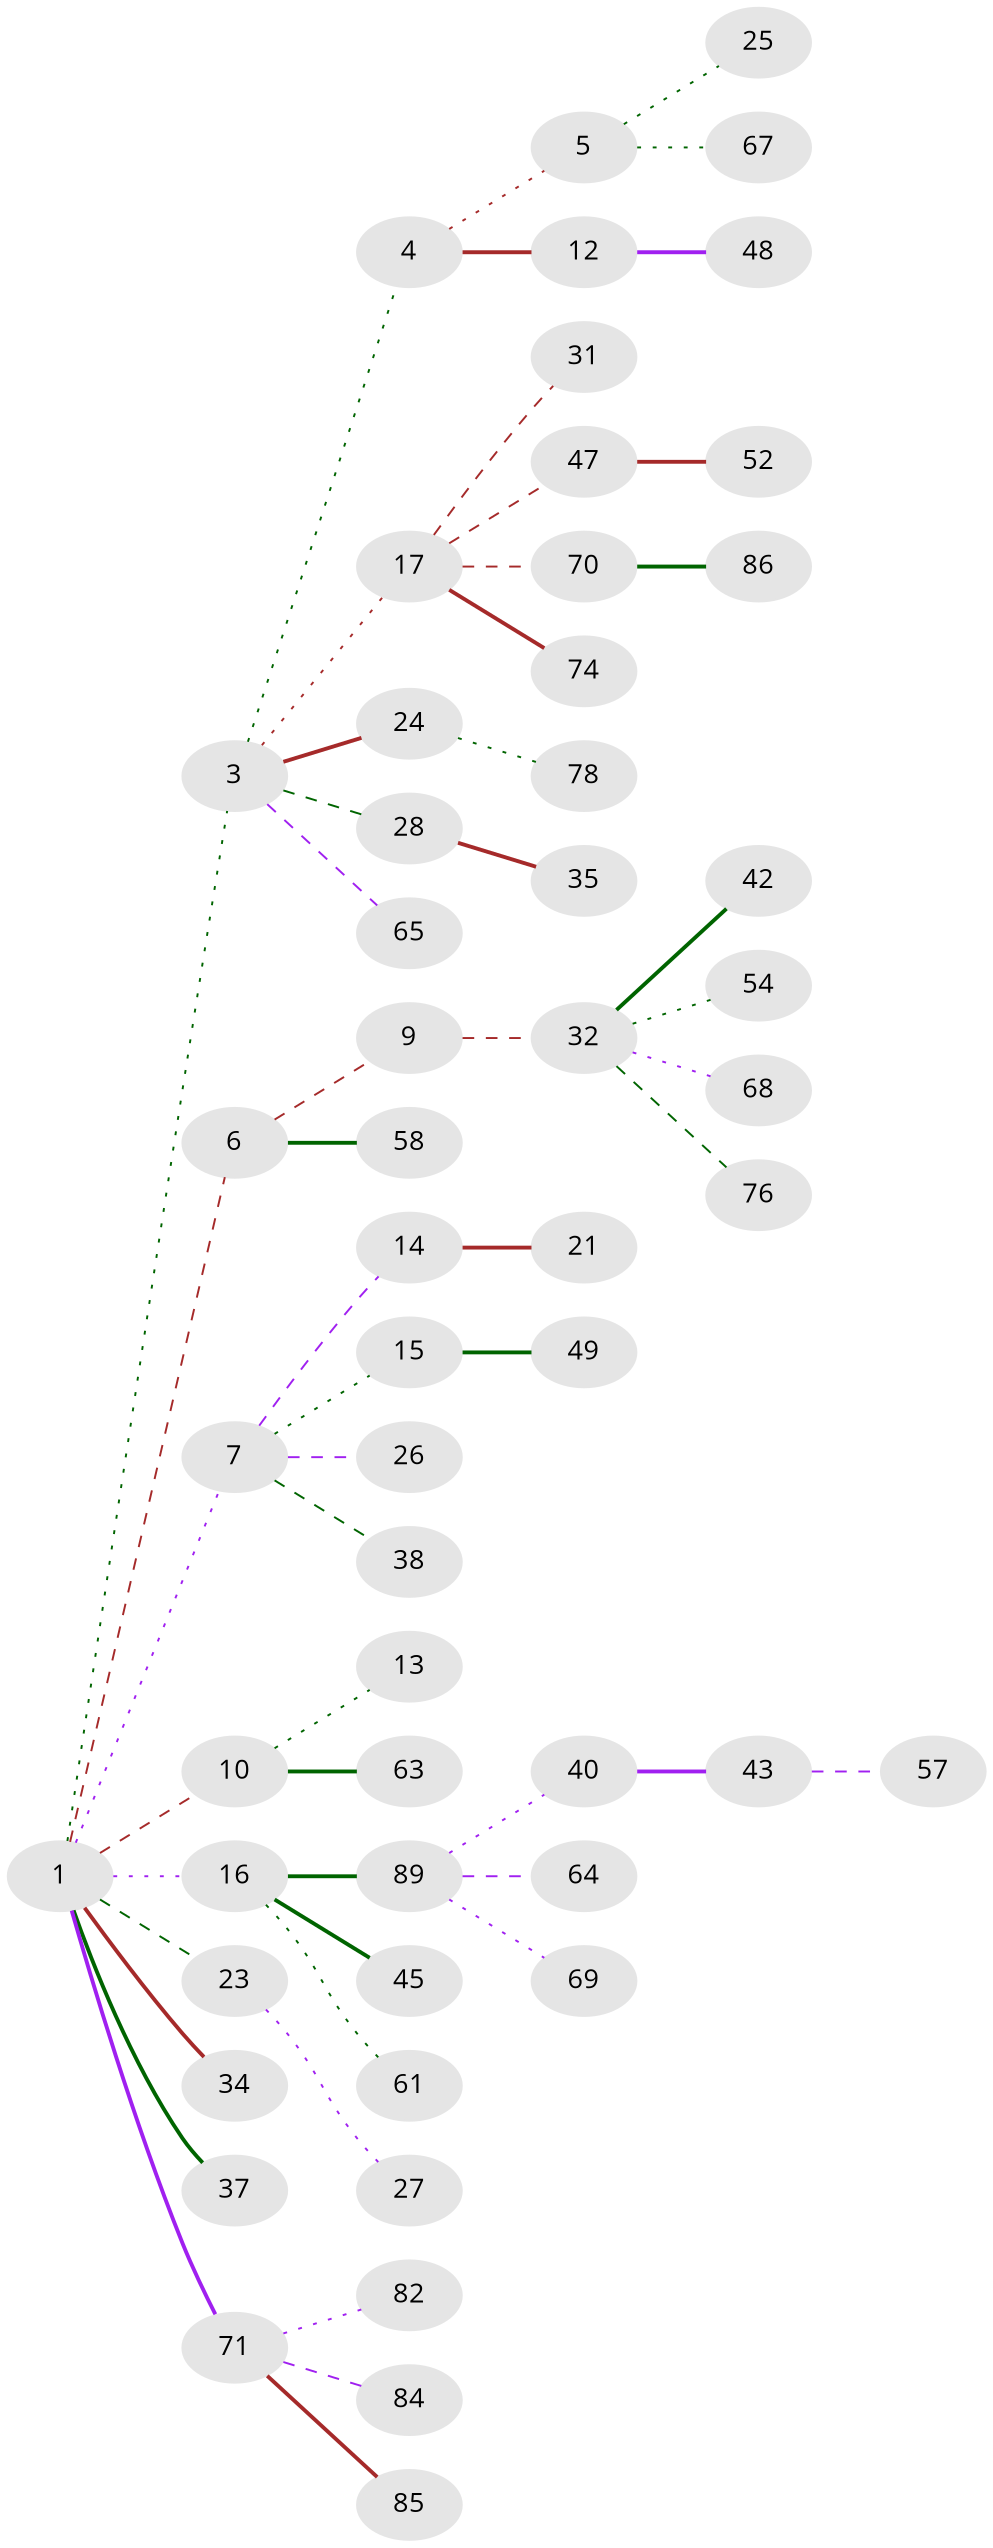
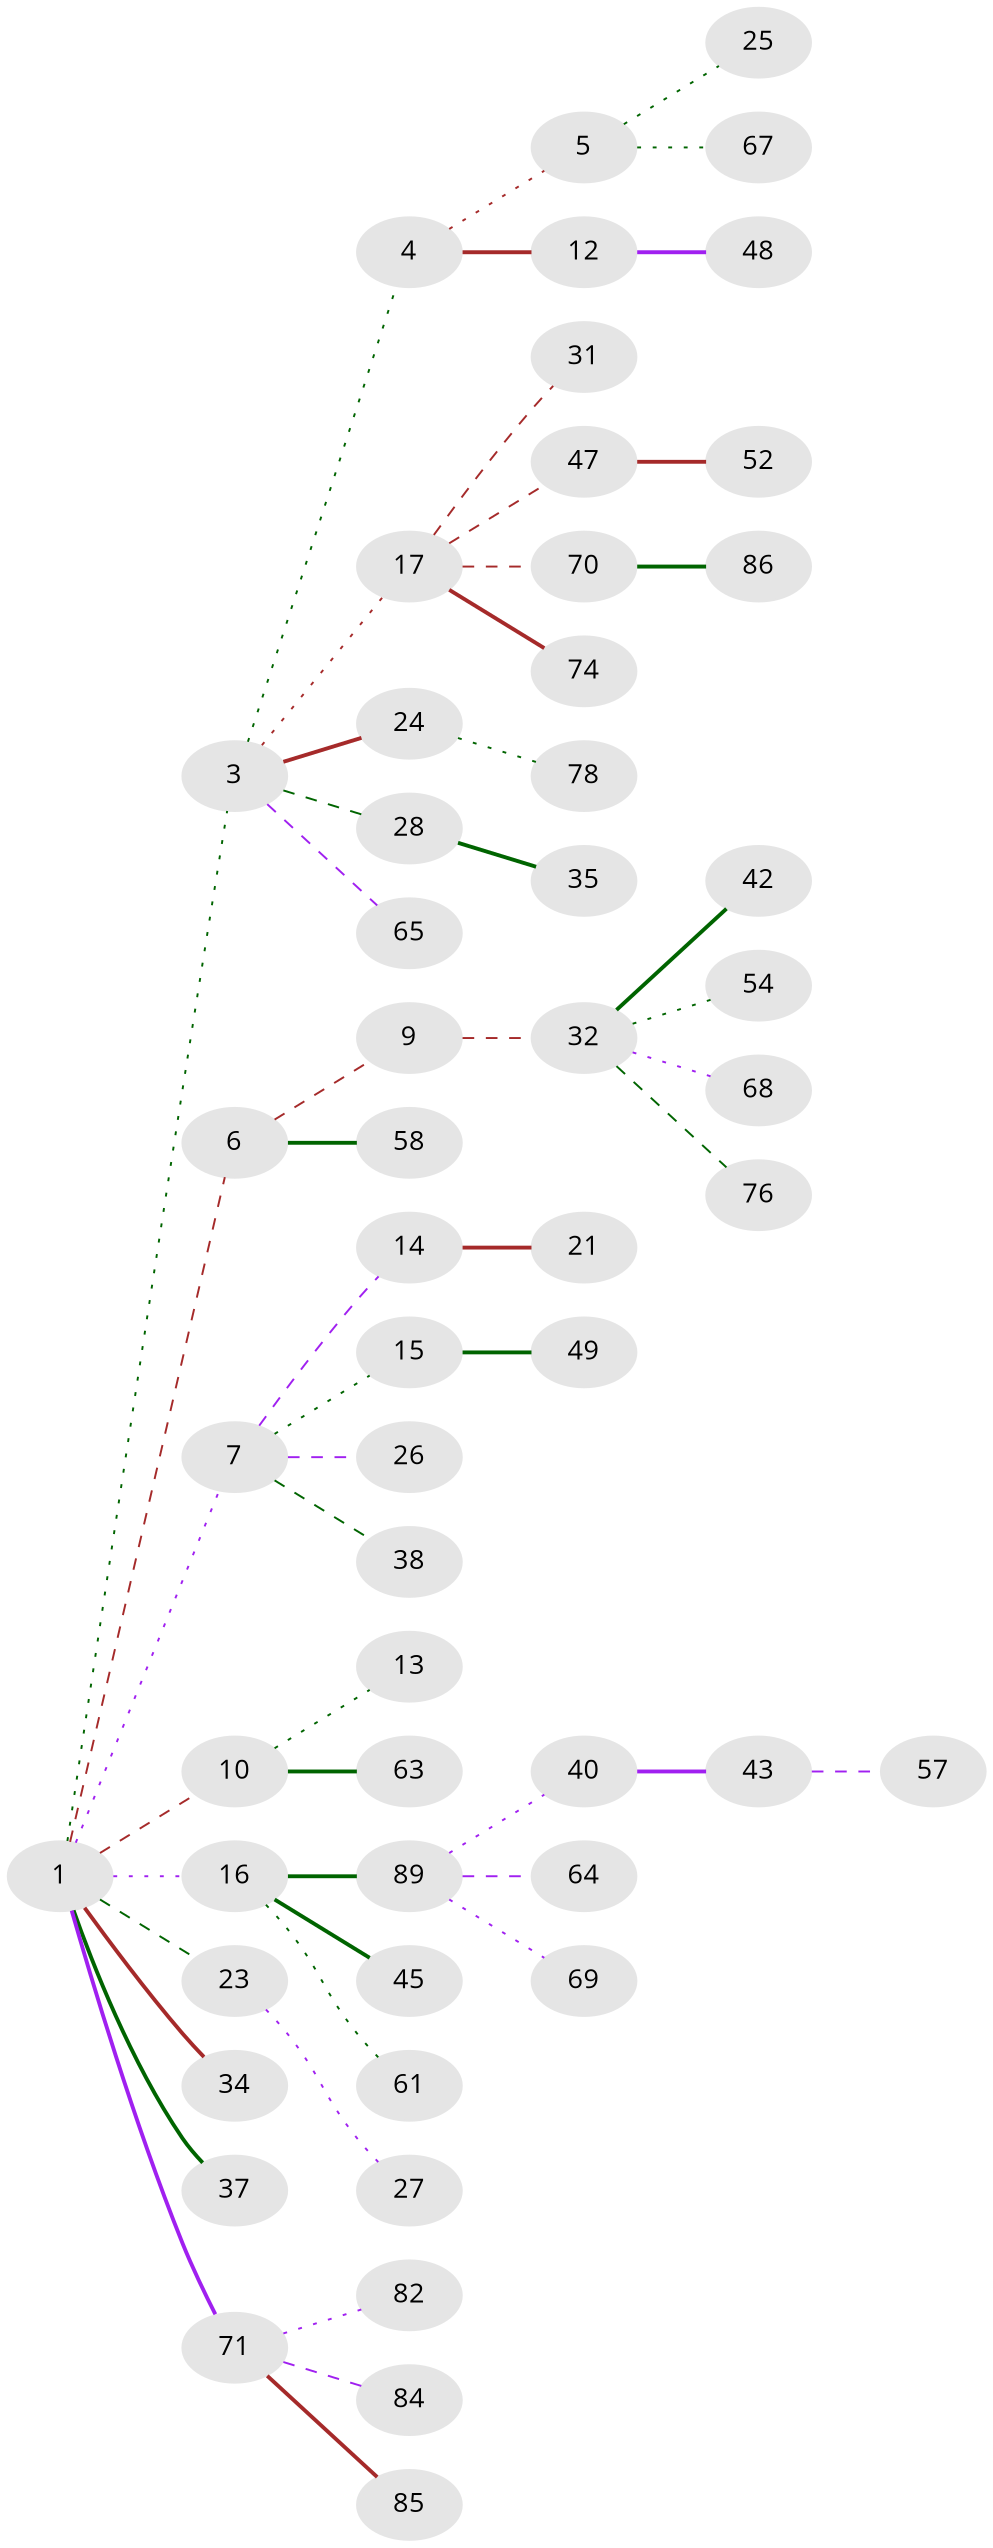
(497, 855) -> (497, 855)
